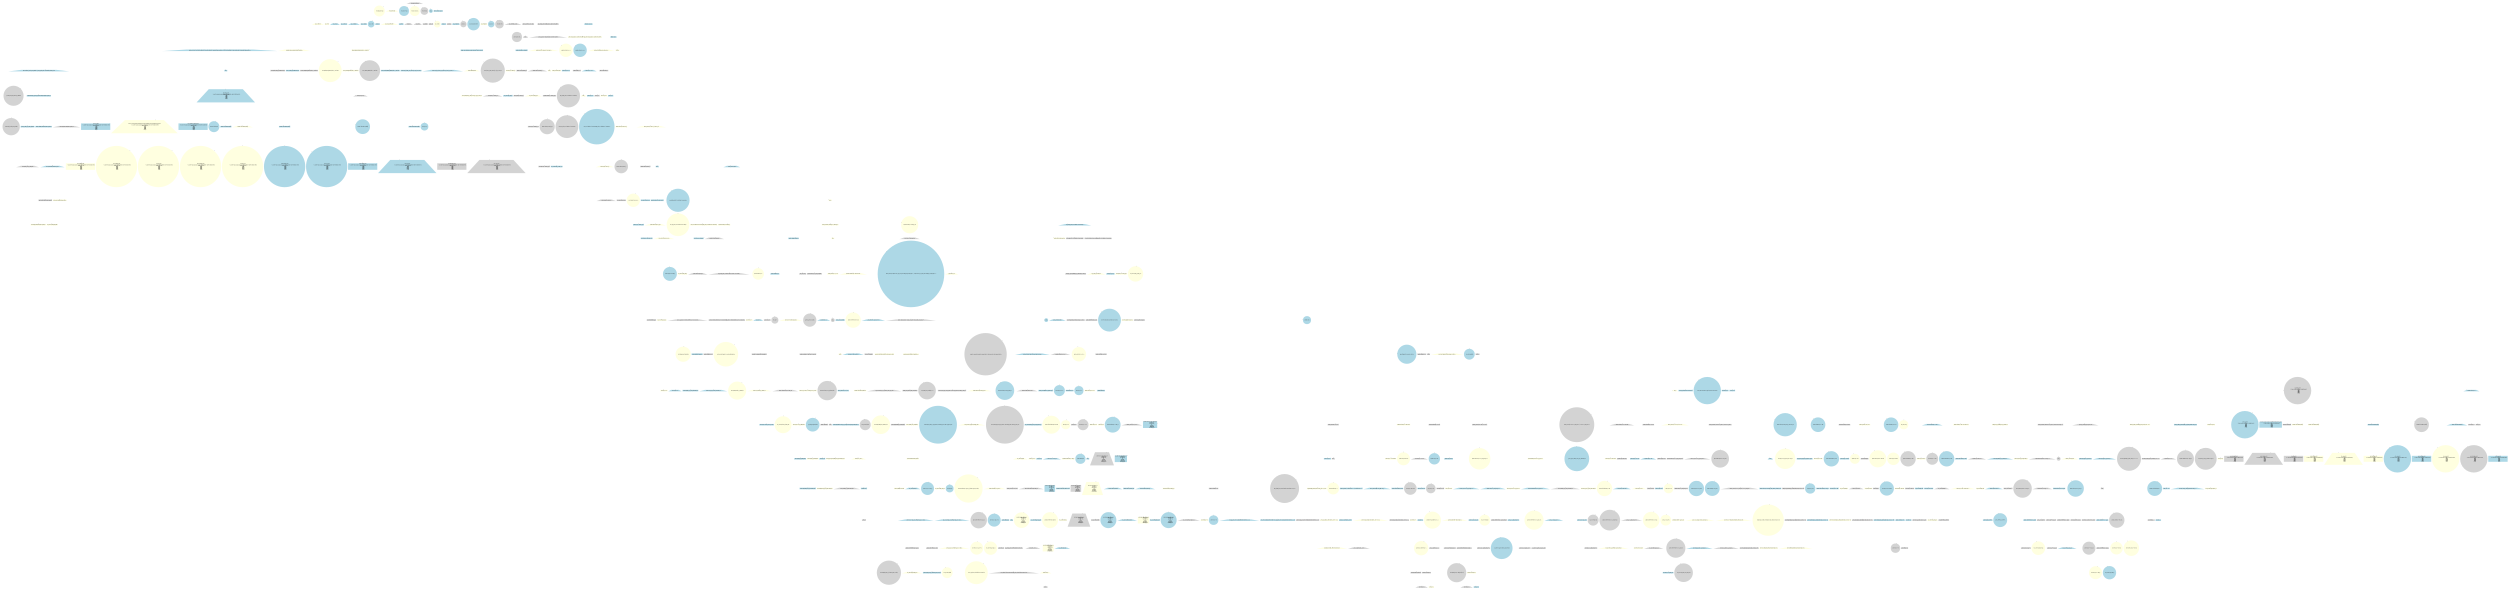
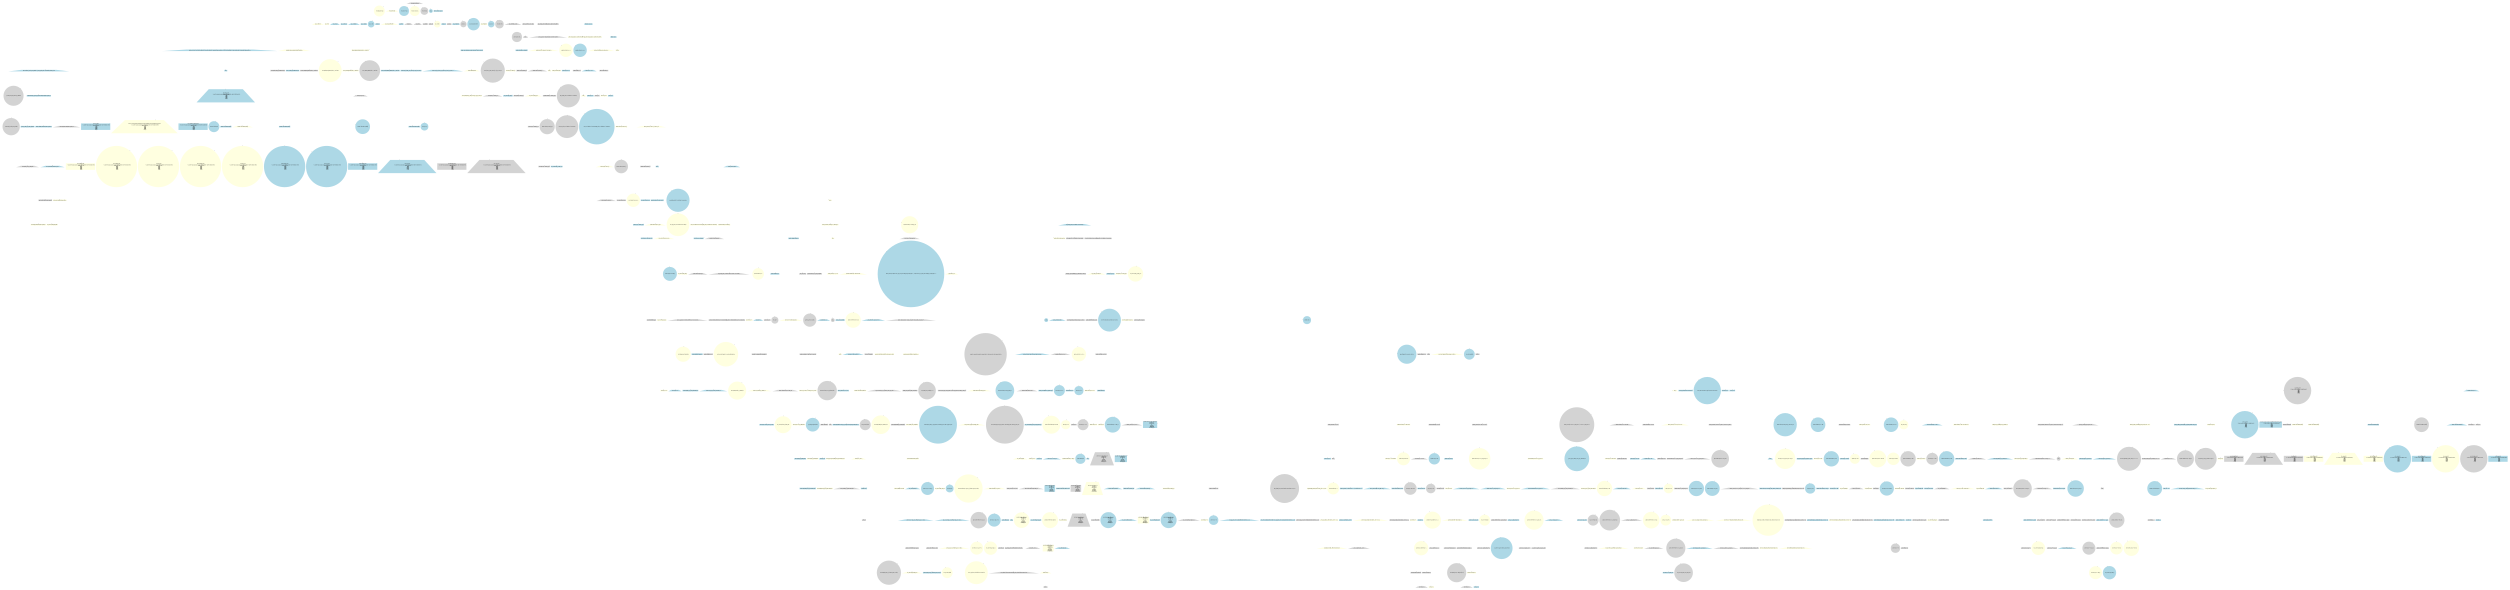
(2000, 520) -> none
